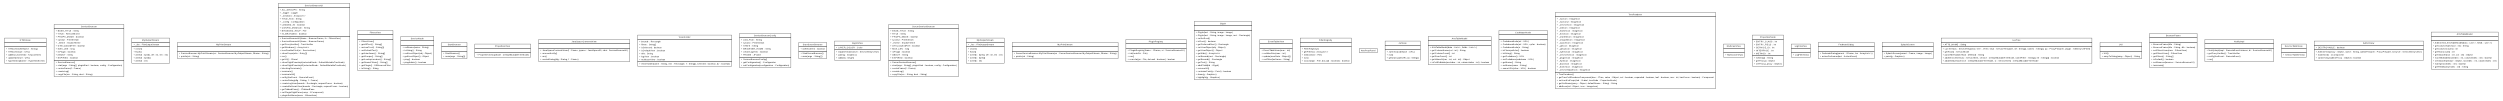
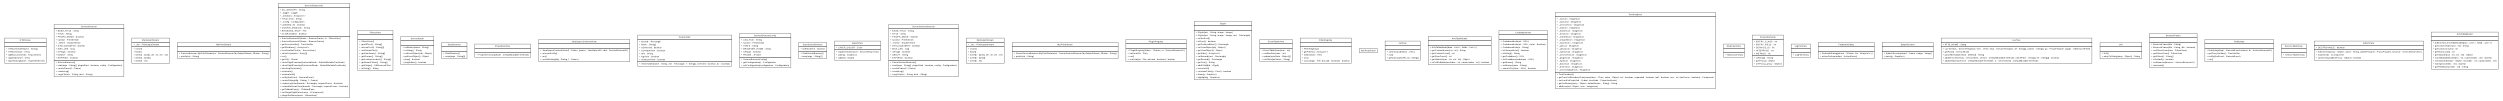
(68, 34) -> (64, 34)
(755, 52) -> (751, 52)
